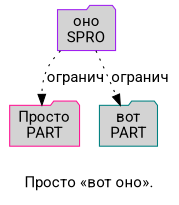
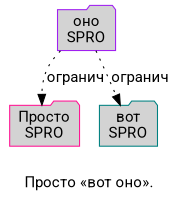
(45, 126) -> (45, 126)
(128, 126) -> (128, 126)
